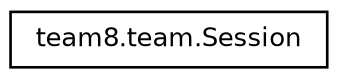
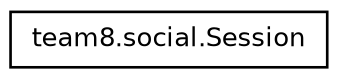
(169, 40) -> (169, 40)
